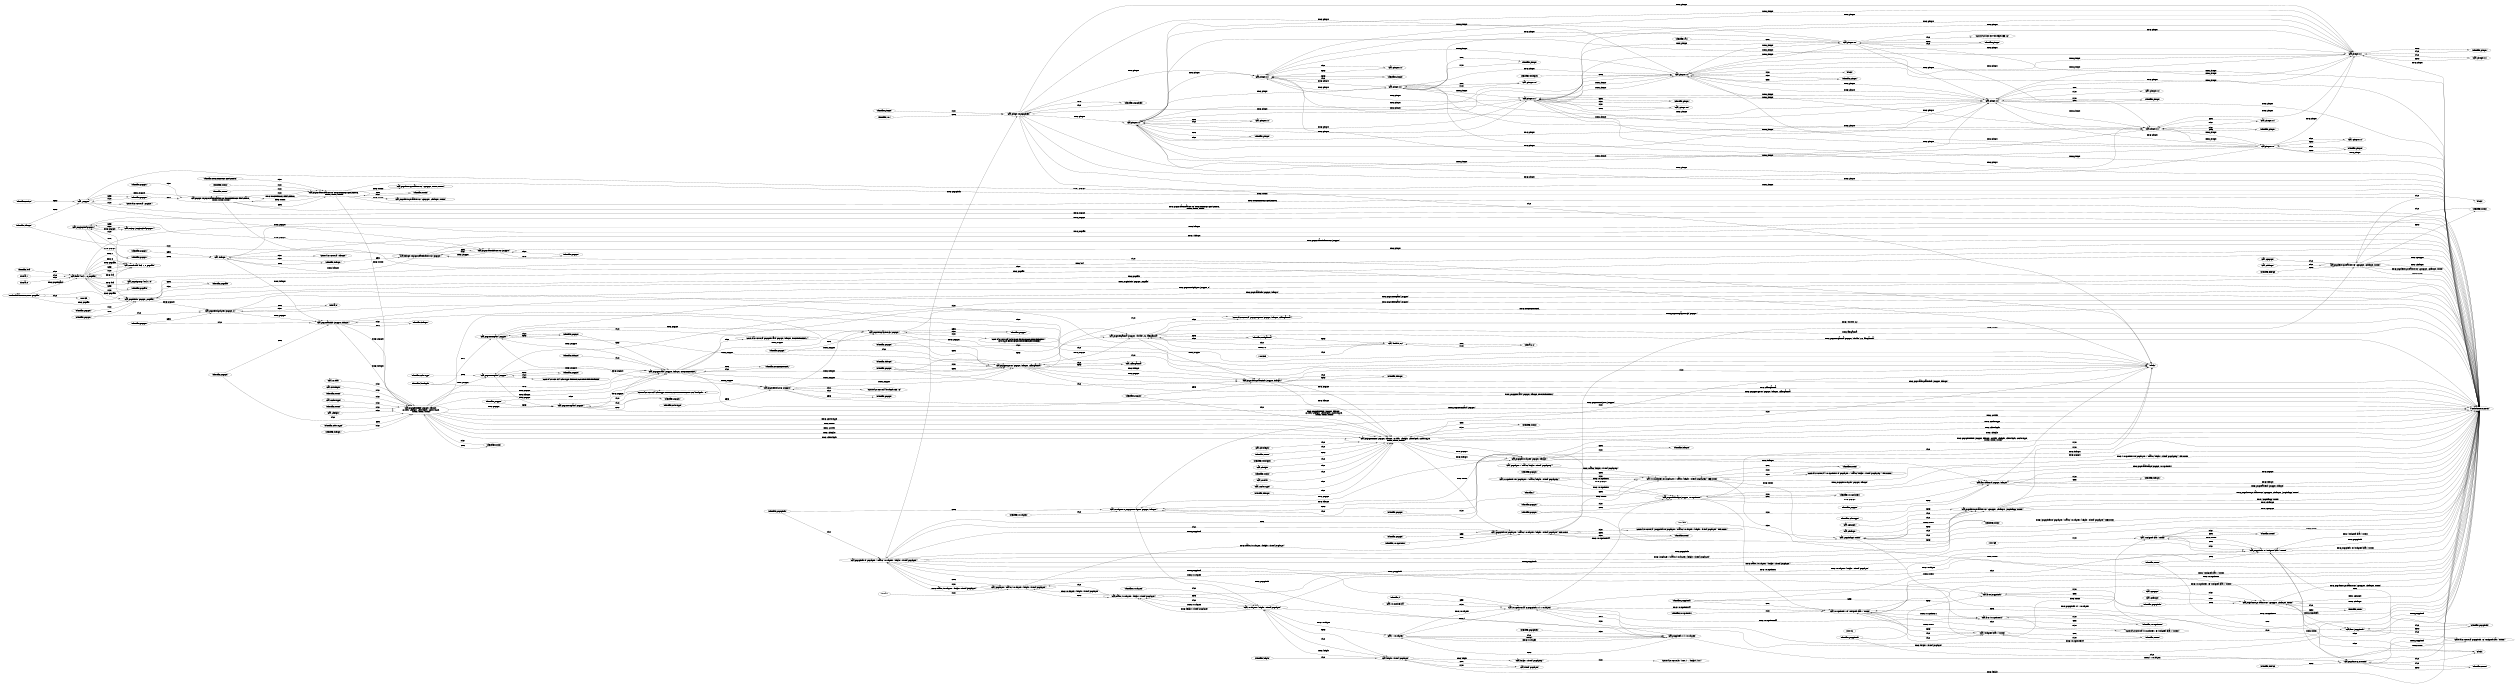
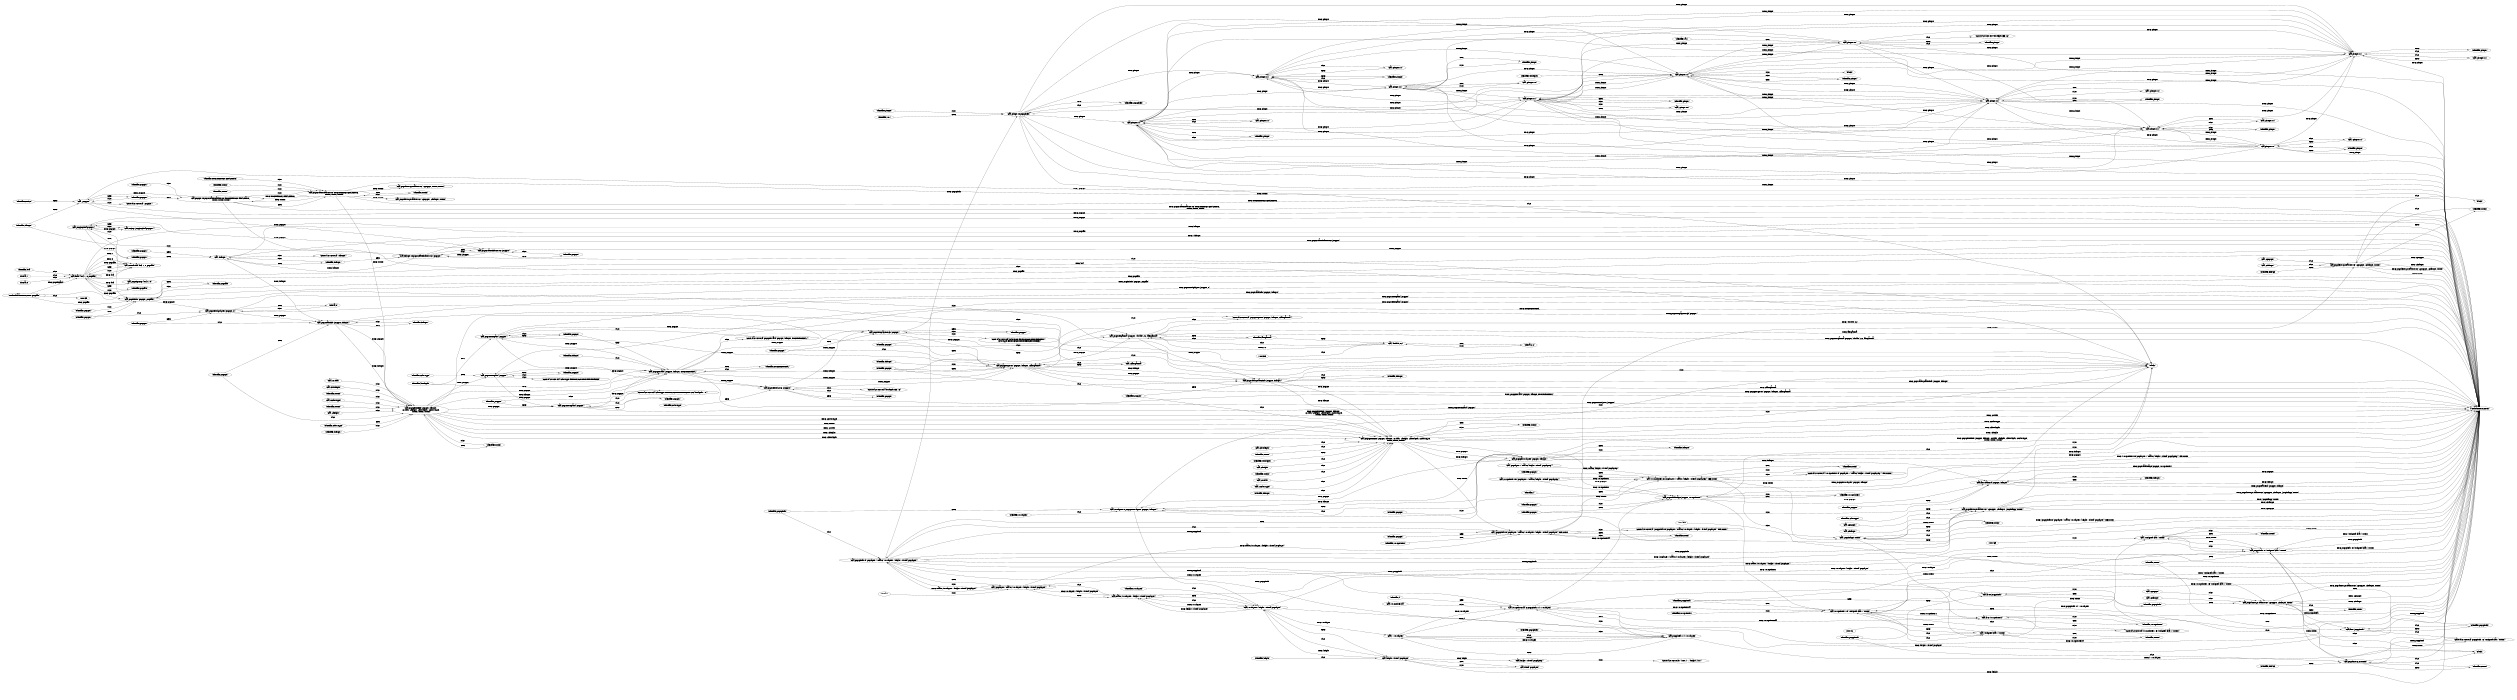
(1395, 248) -> (1395, 248)
(1262, 338) -> (1262, 338)
